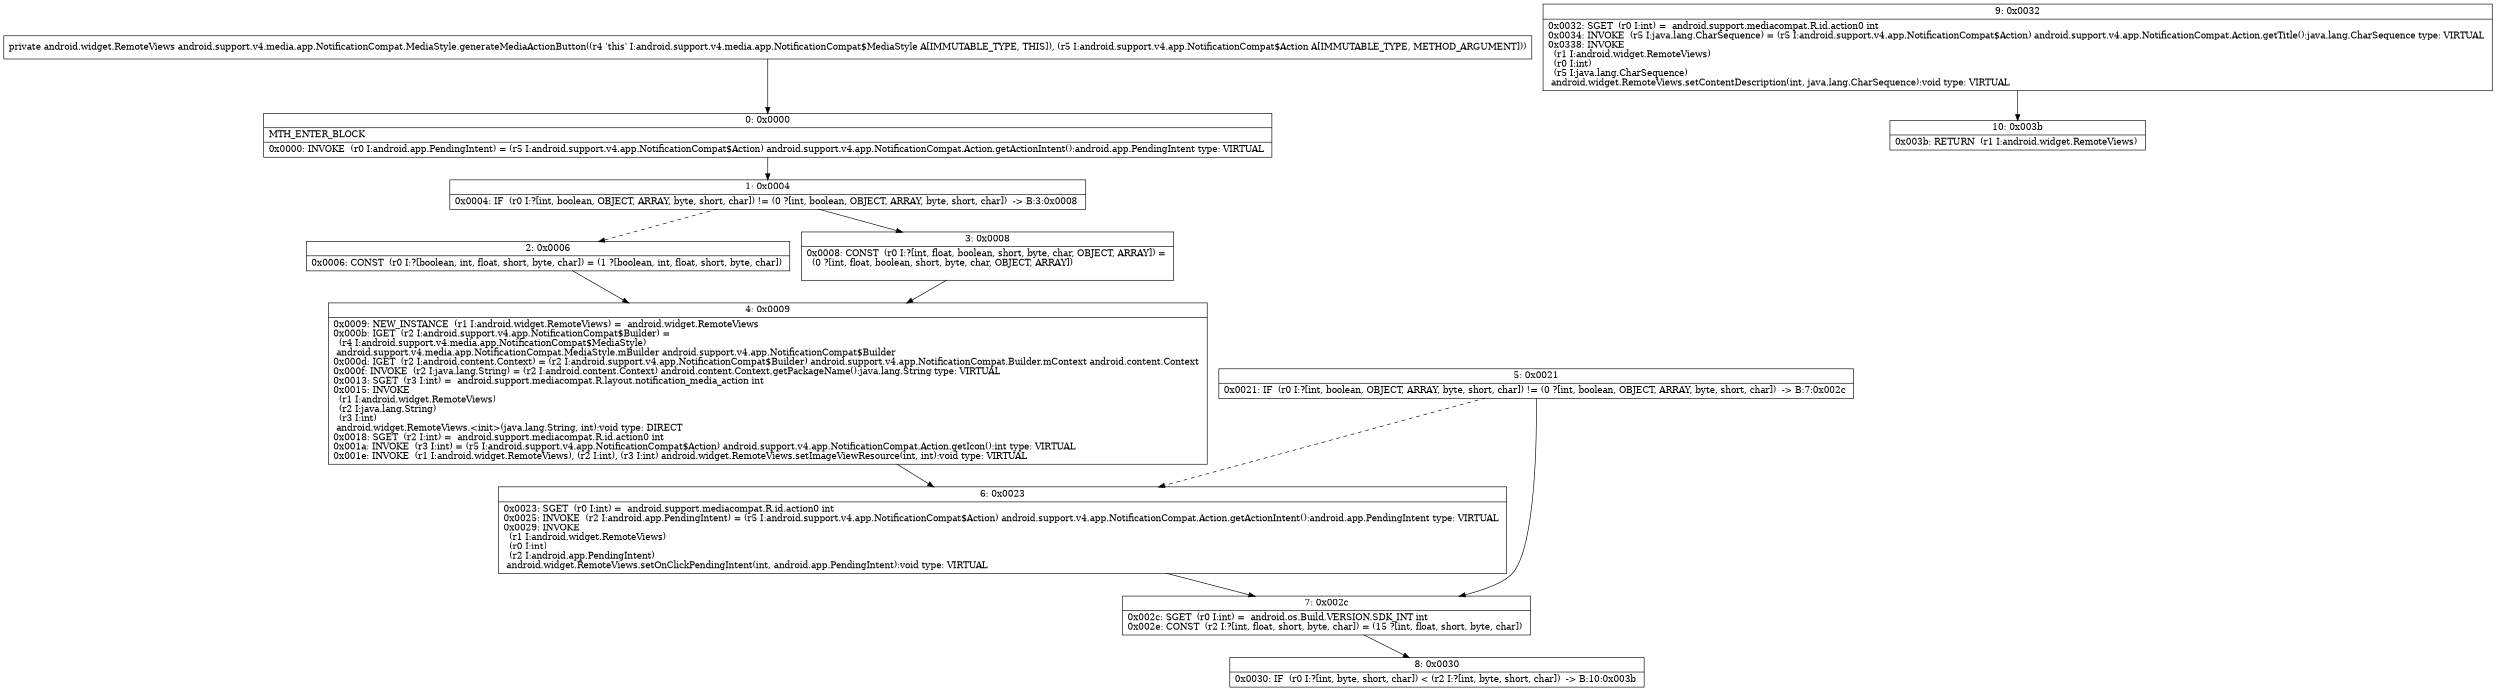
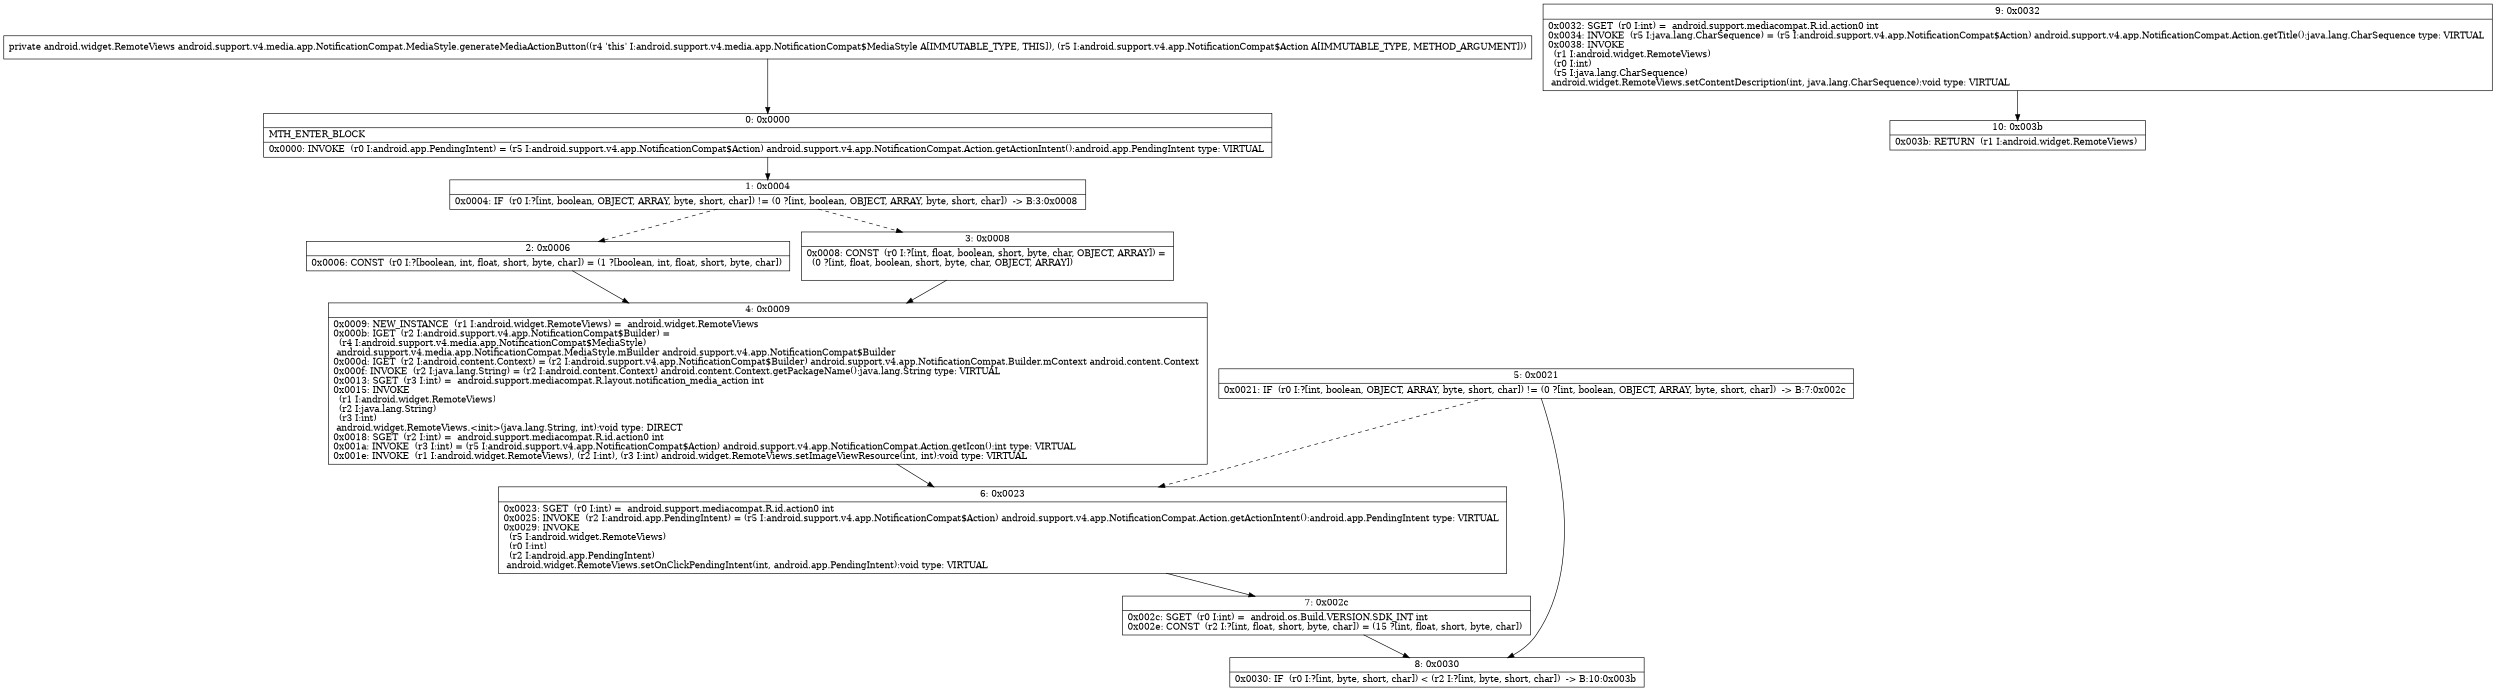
(1589, 45) -> (1589, 45)
(857, 220) -> (857, 220)
(1531, 514) -> (1564, 533)
(585, 537) -> (585, 537)
